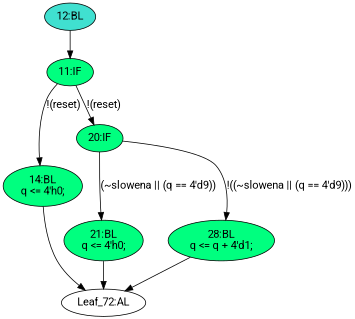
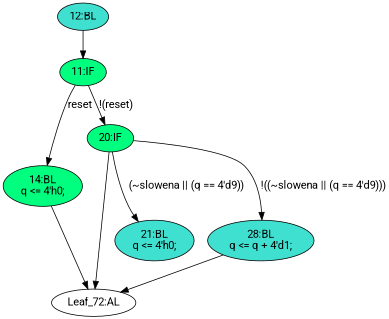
(64, 105) -> (80, 105)
(104, 241) -> (154, 241)
(221, 241) -> (261, 241)
(104, 271) -> (102, 217)
